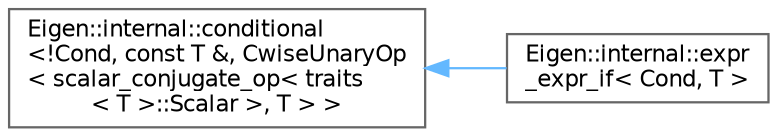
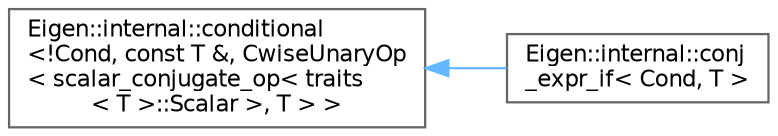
(638, 68) -> (638, 68)
